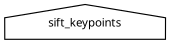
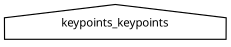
(85, 24) -> (115, 24)
